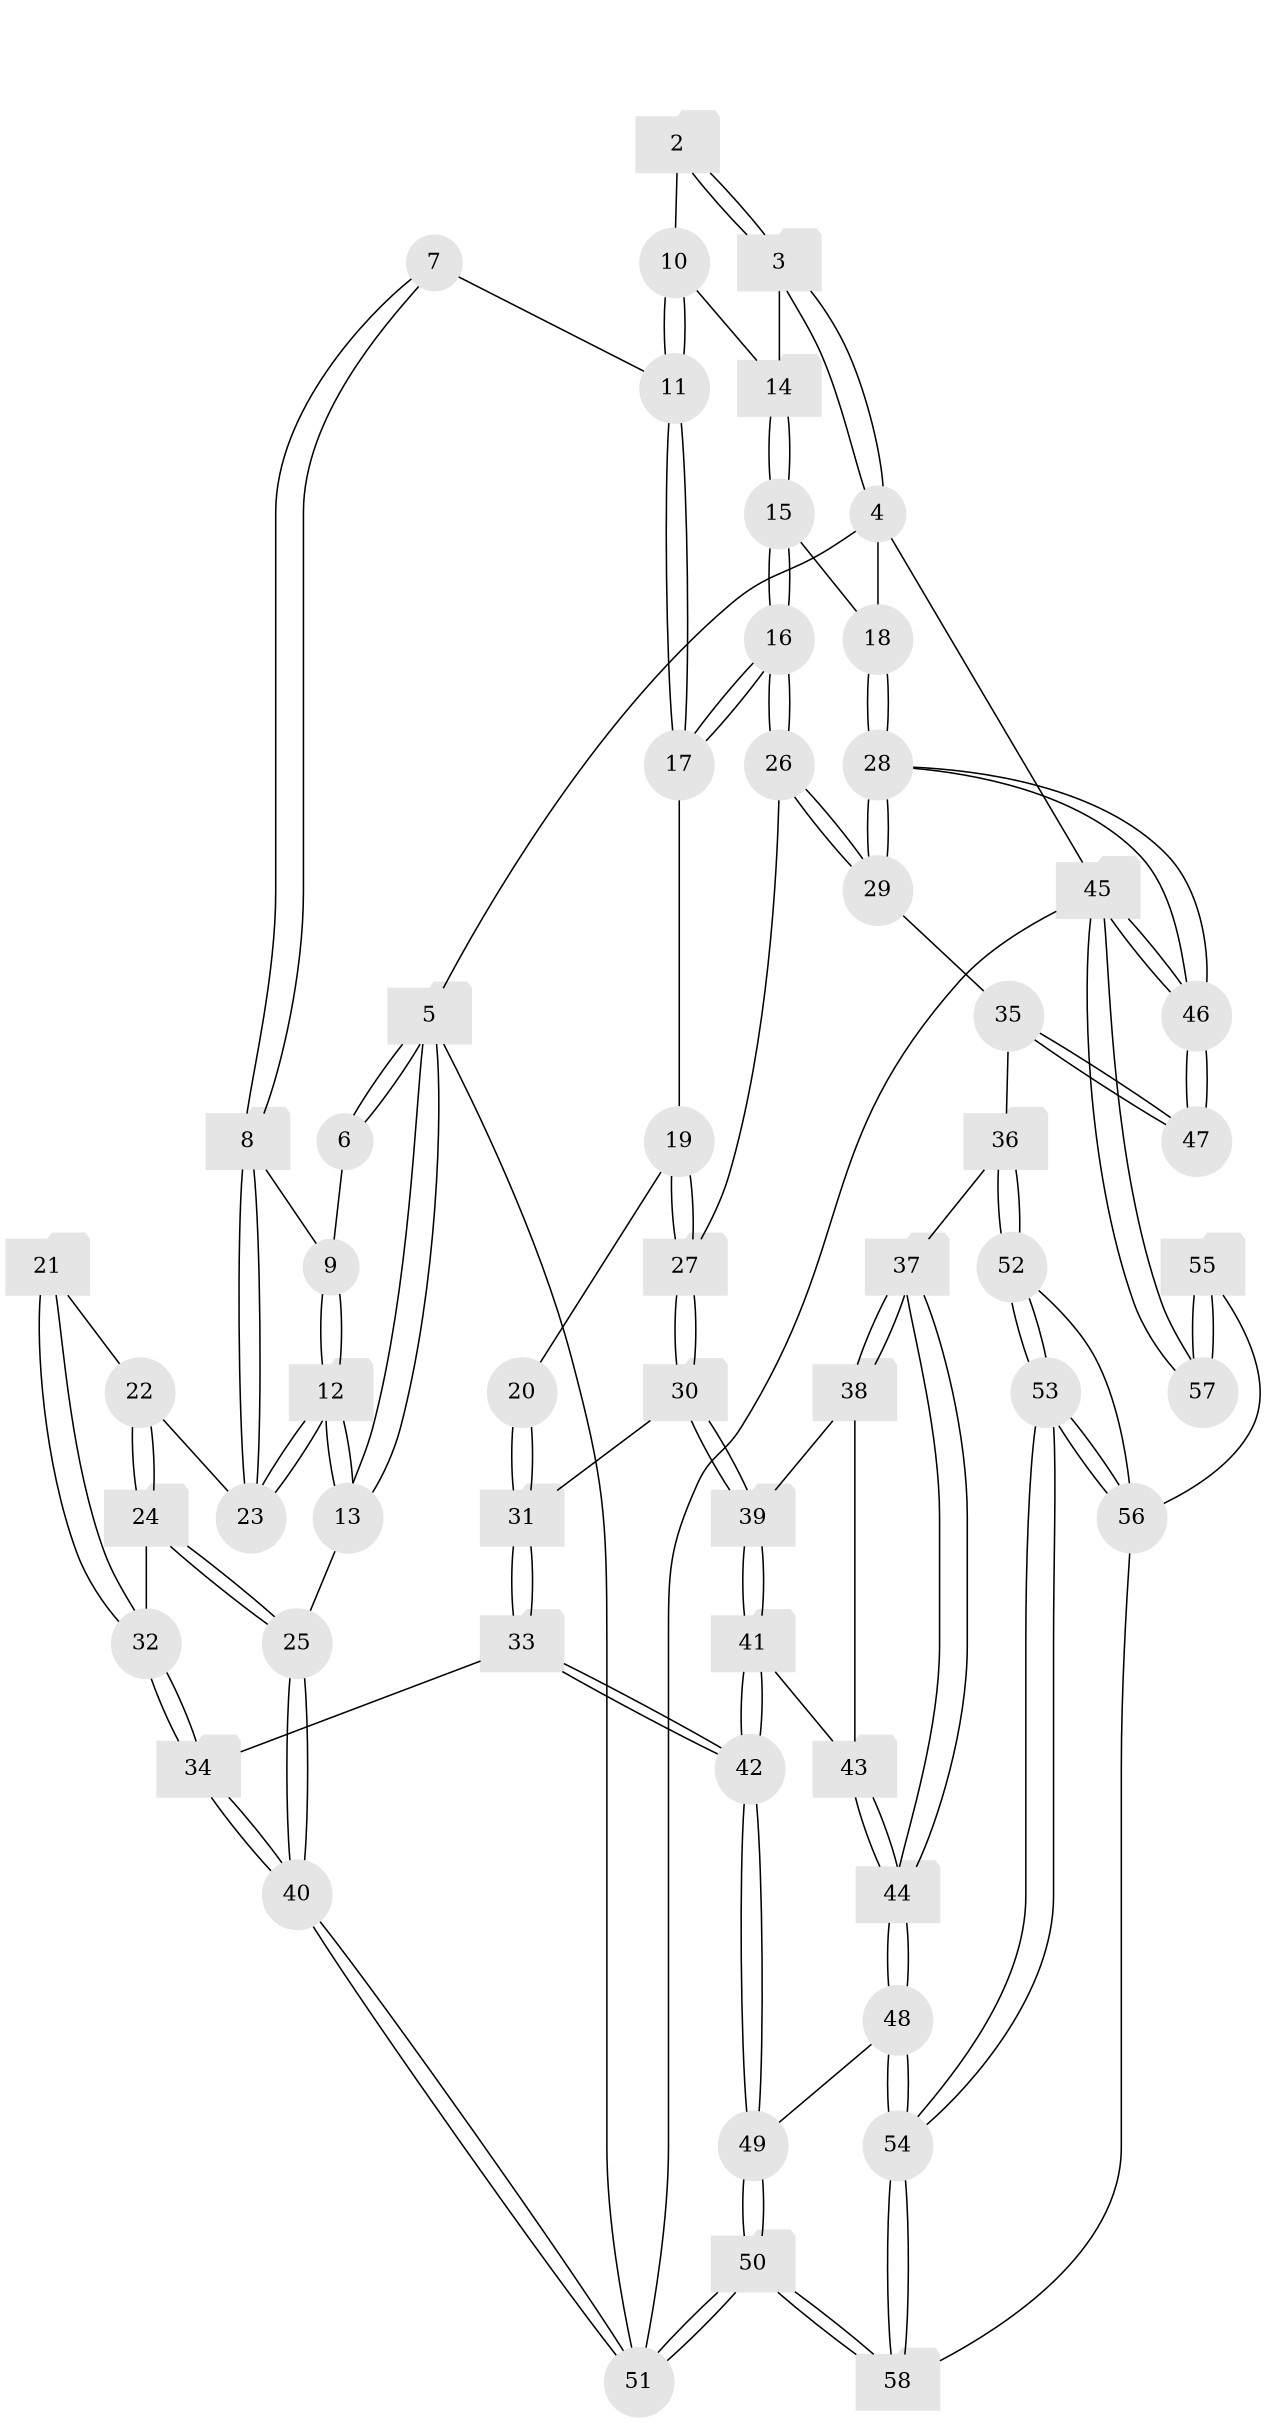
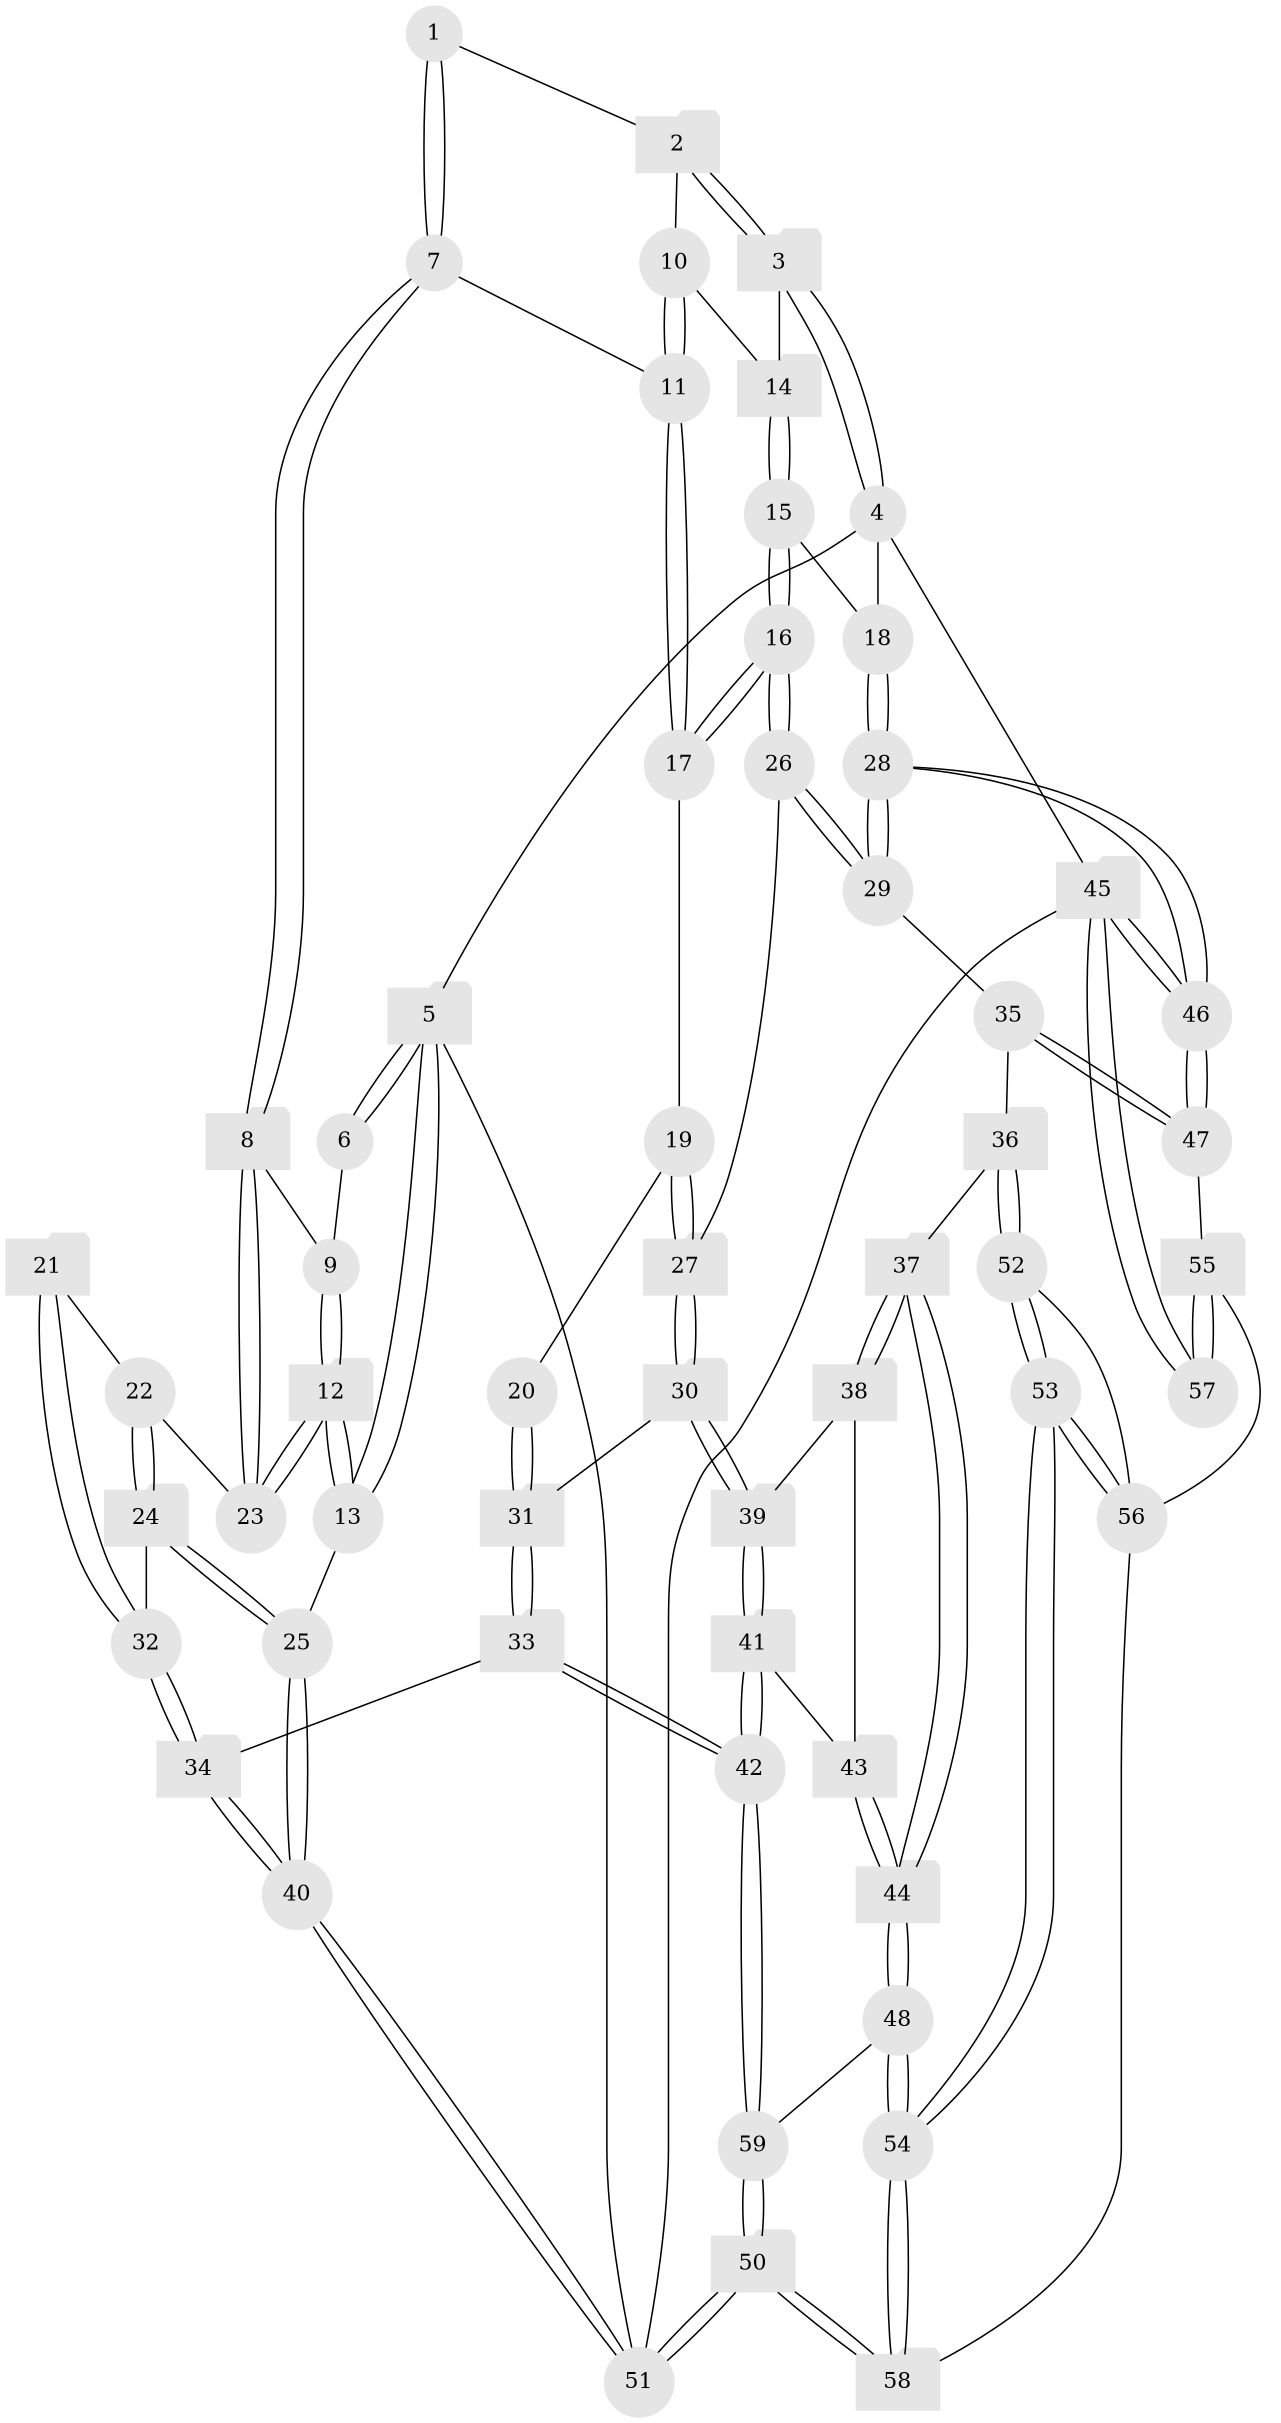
none -> (434, 34)
none -> (1200, 1208)
(753, 2146) -> (753, 2146)
